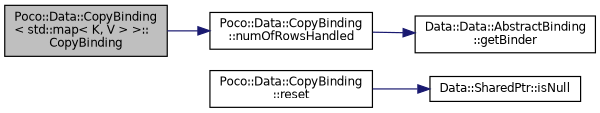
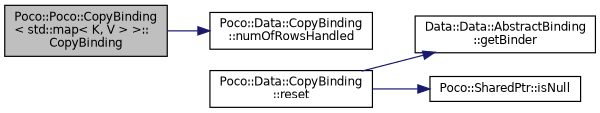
(86, 31) -> (86, 31)
(388, 32) -> (392, 63)
(505, 89) -> (505, 89)
